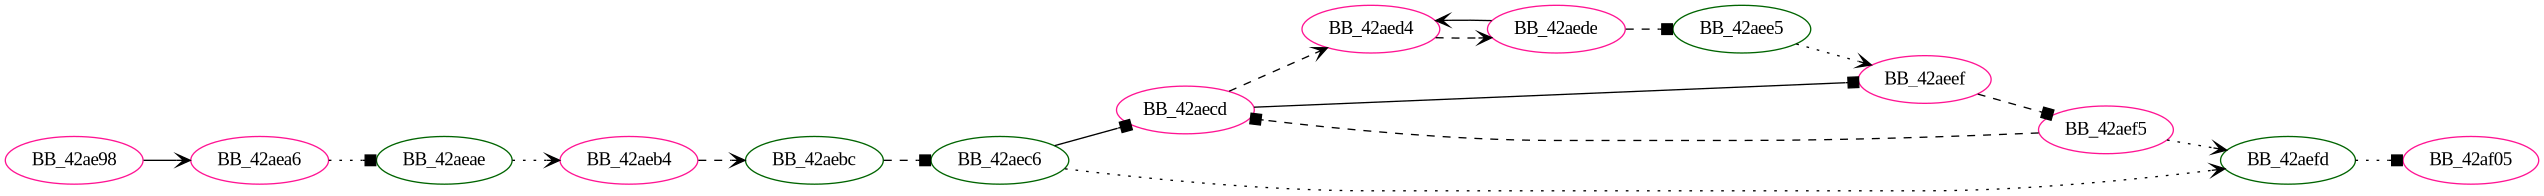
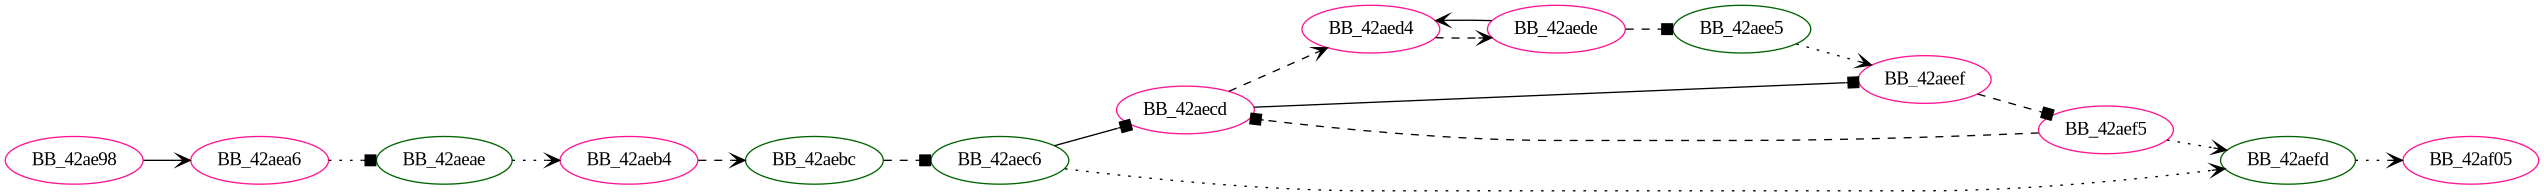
(2372, 160) -> (2372, 160)
